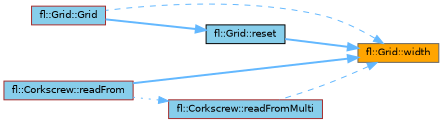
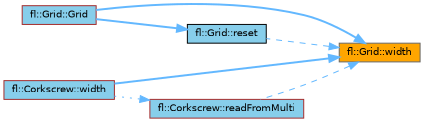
(243, 5) -> (229, 5)
(316, 43) -> (298, 42)
(69, 90) -> (59, 90)
